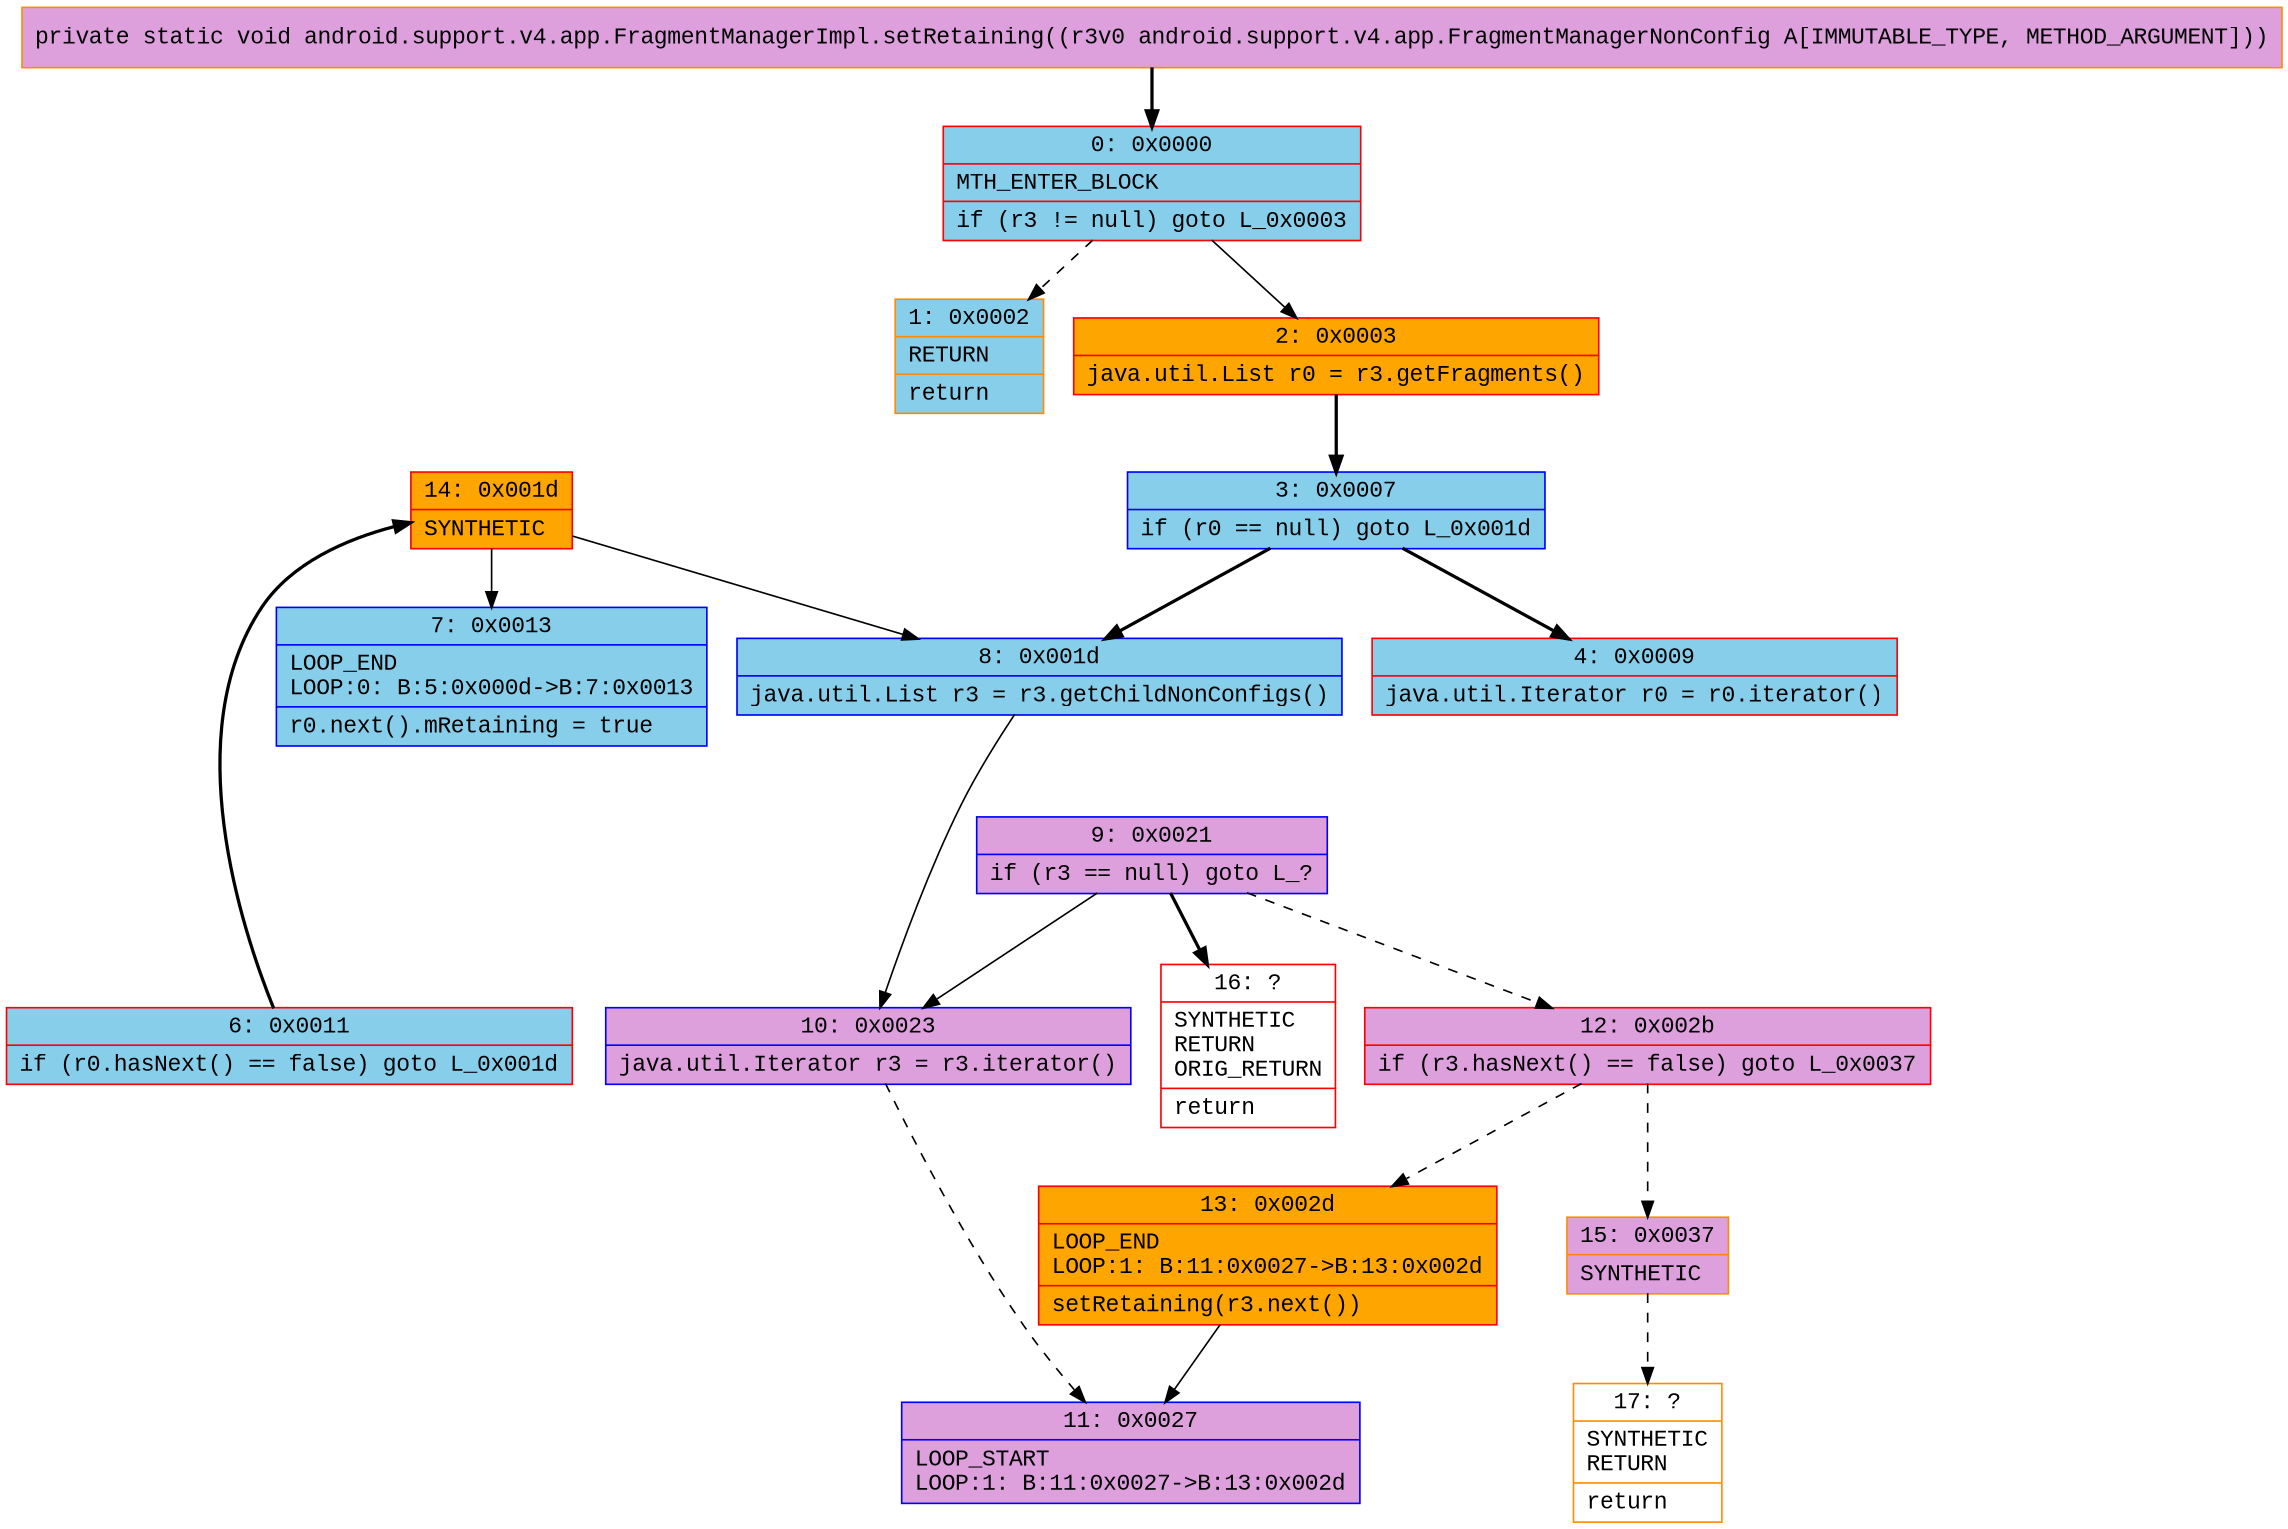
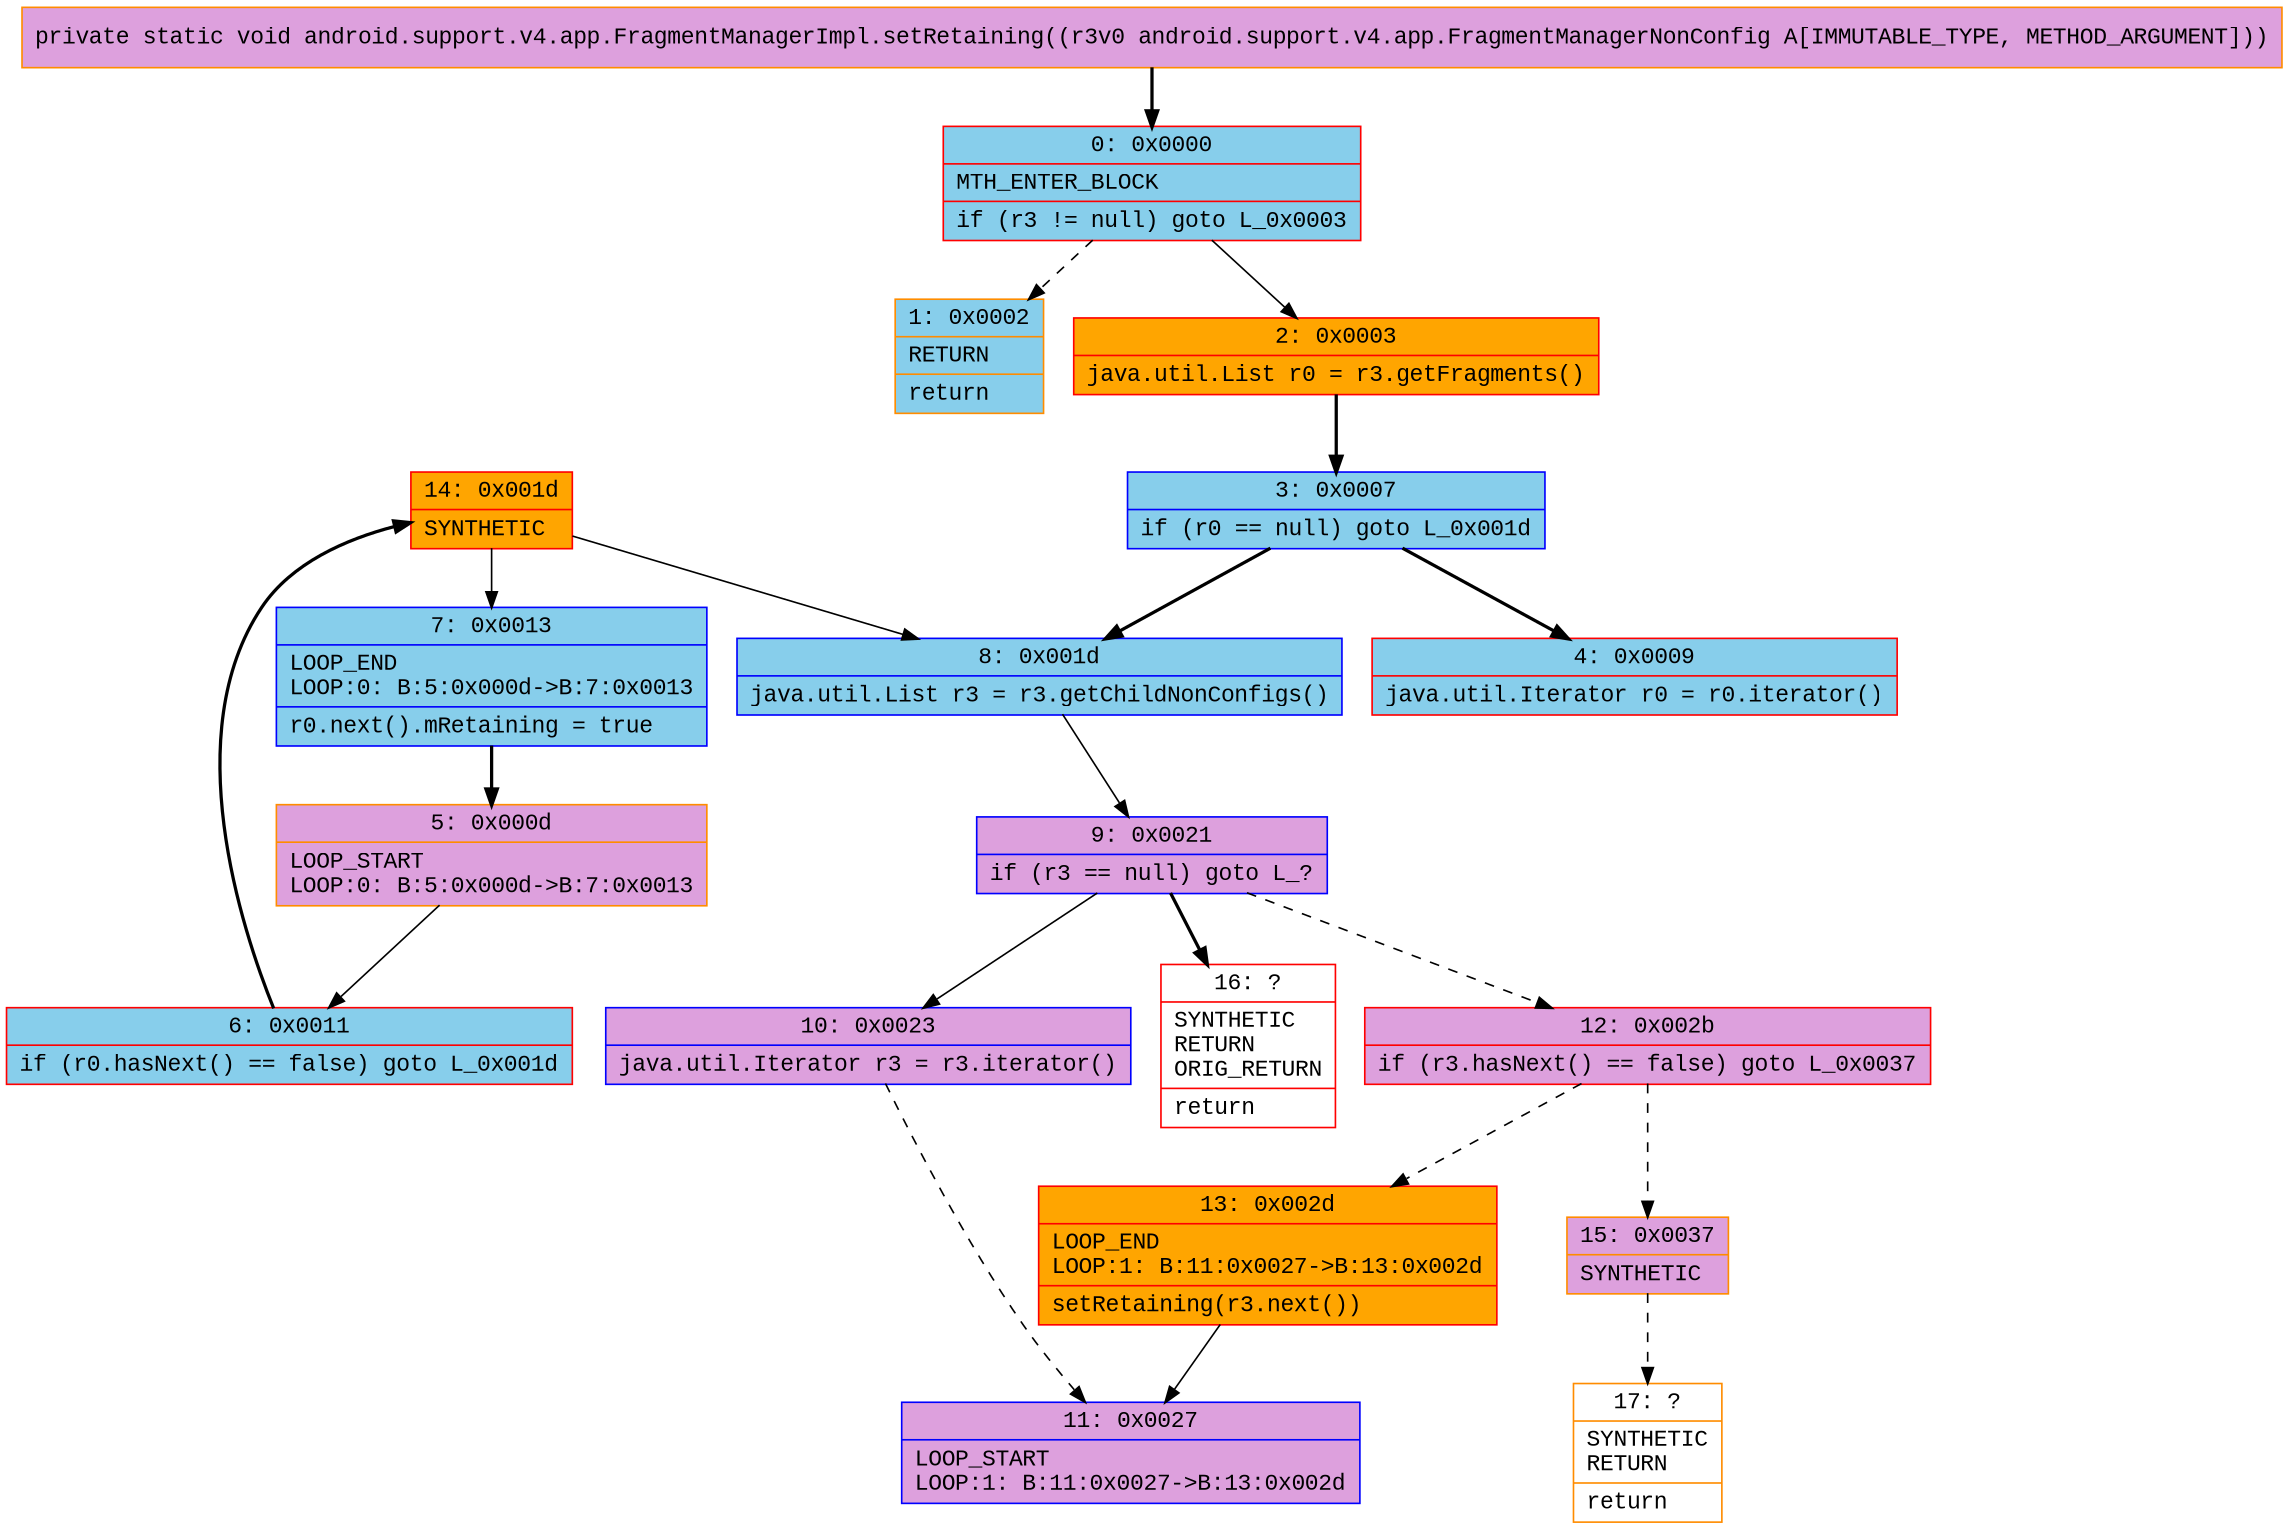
(941, 849) -> (1091, 759)
none -> (492, 855)
